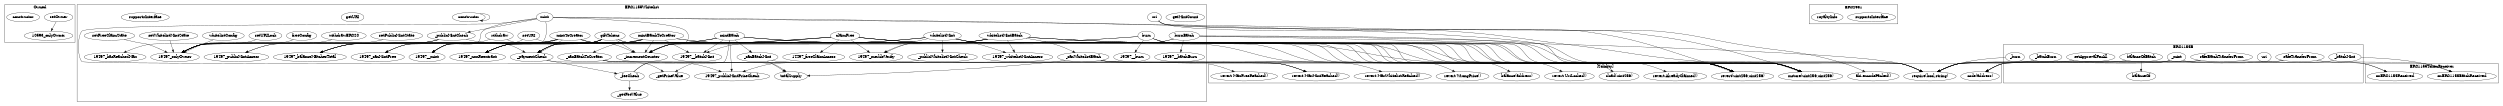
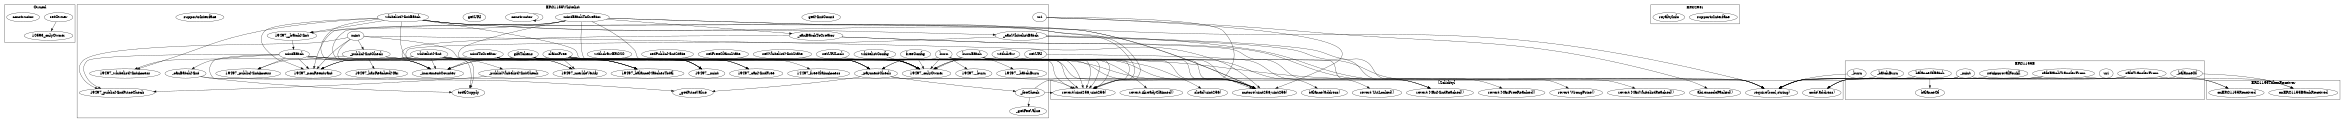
(1382, 32) -> (982, 79)
(714, 46) -> (293, 45)
(2345, 57) -> (2187, 73)
